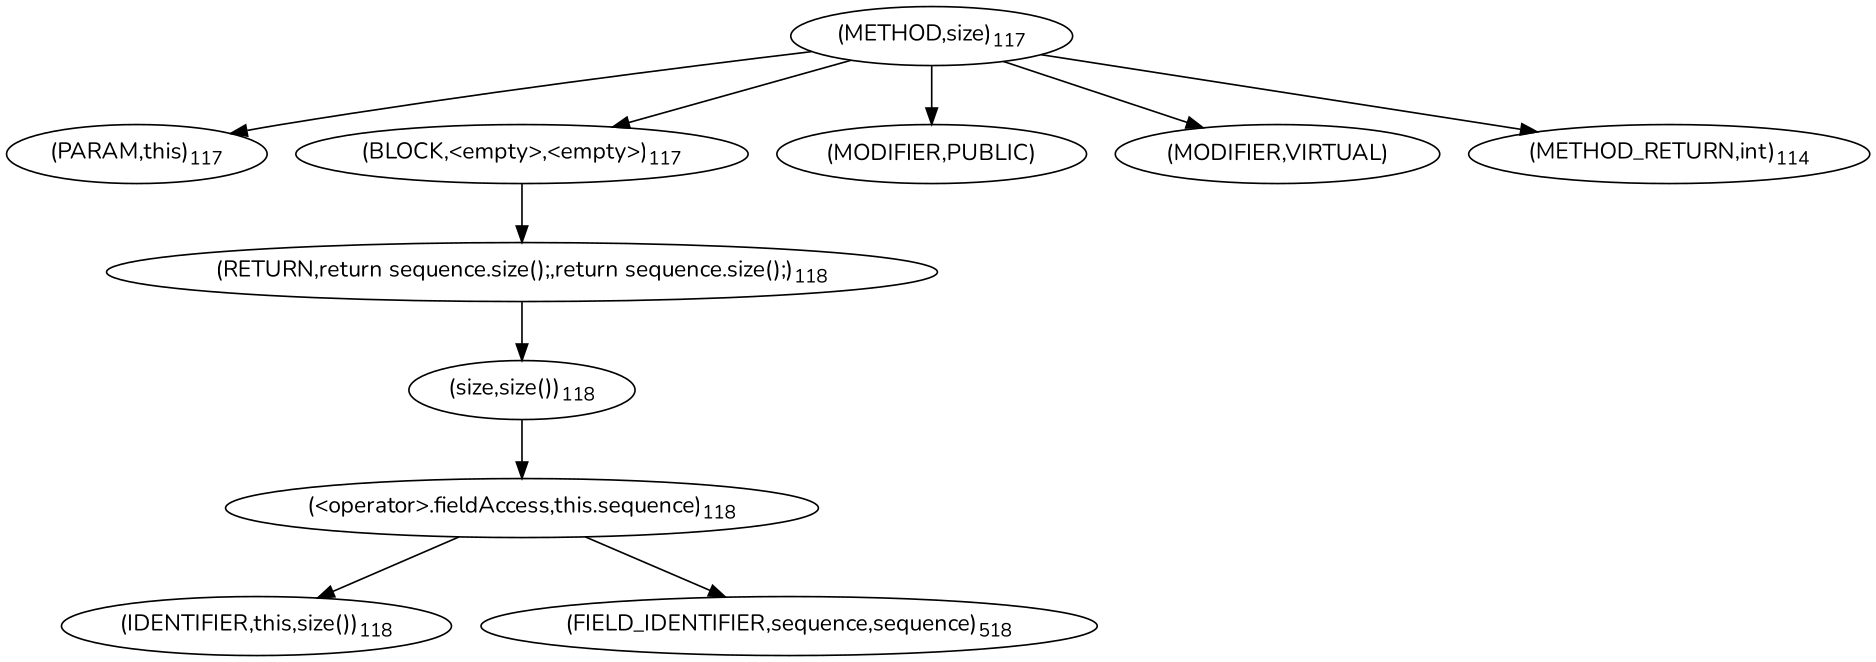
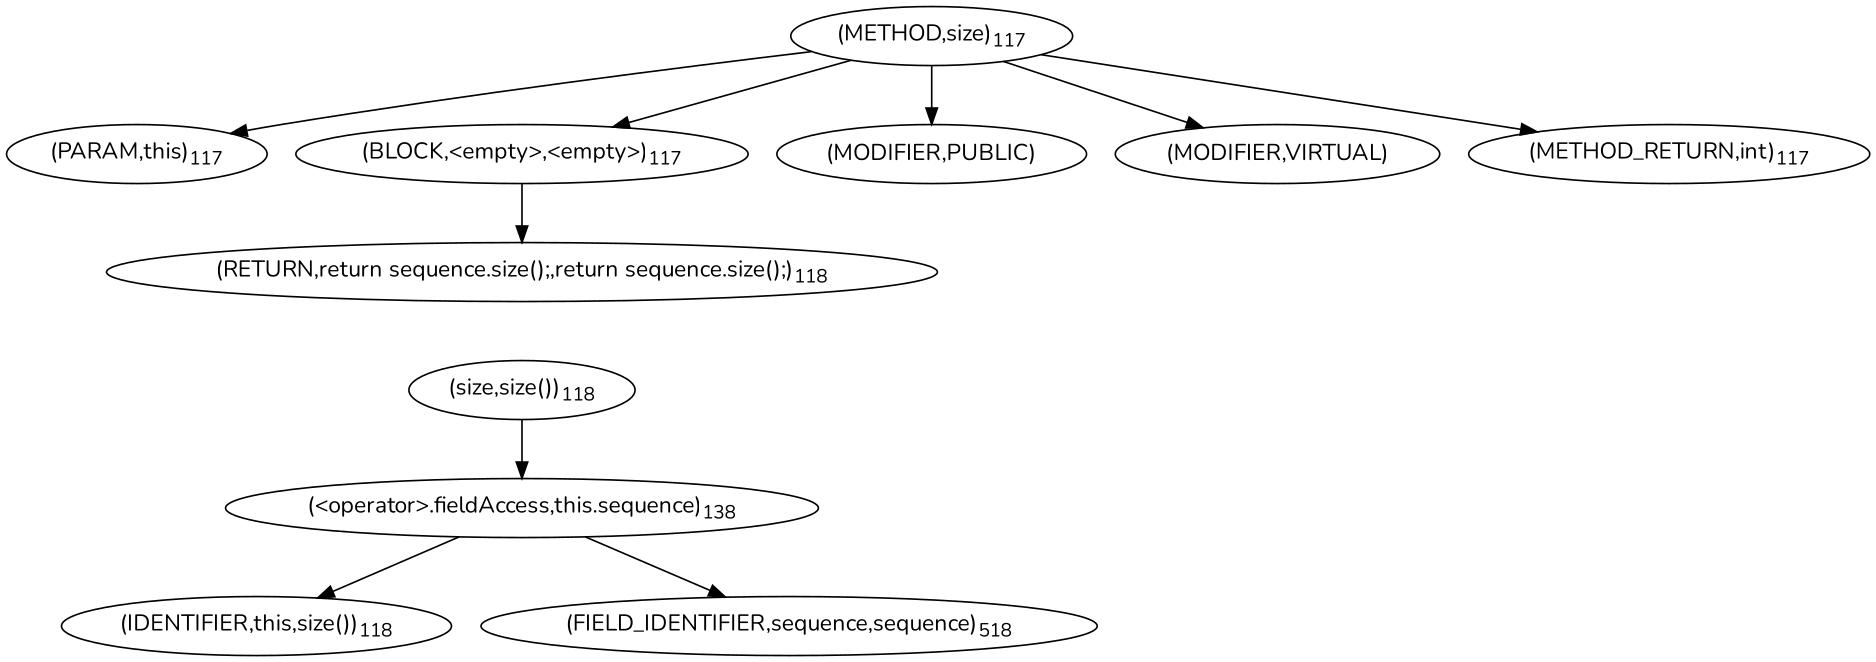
(1793, 152) -> (1793, 152)
(522, 323) -> none
(719, 506) -> (719, 506)
